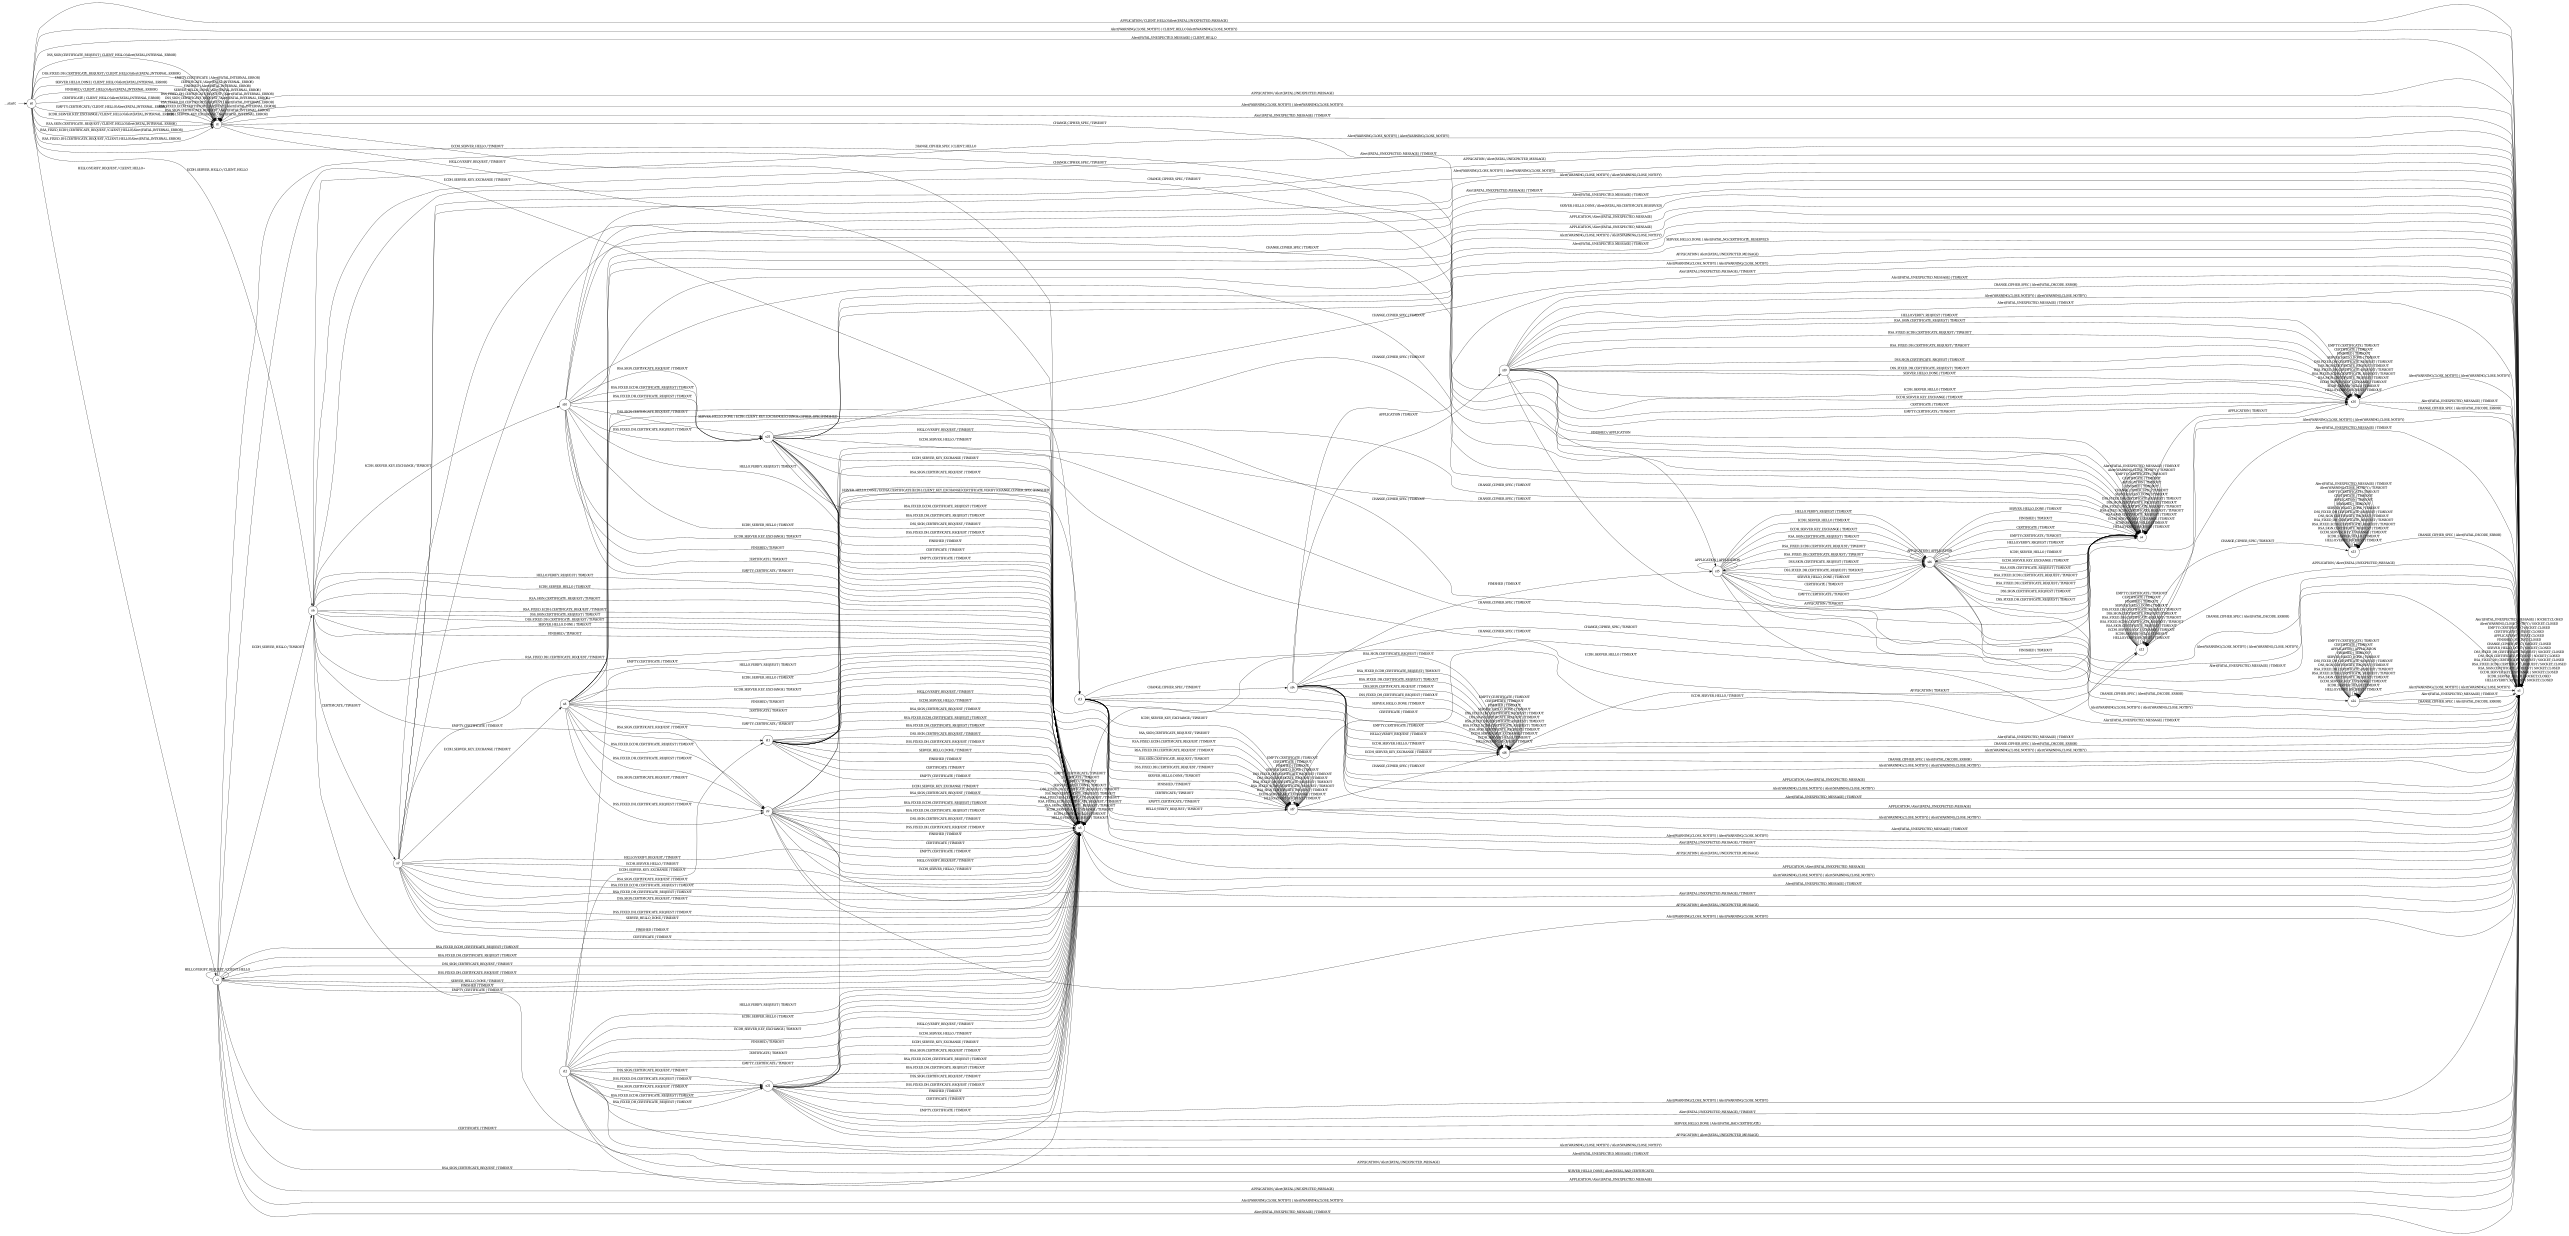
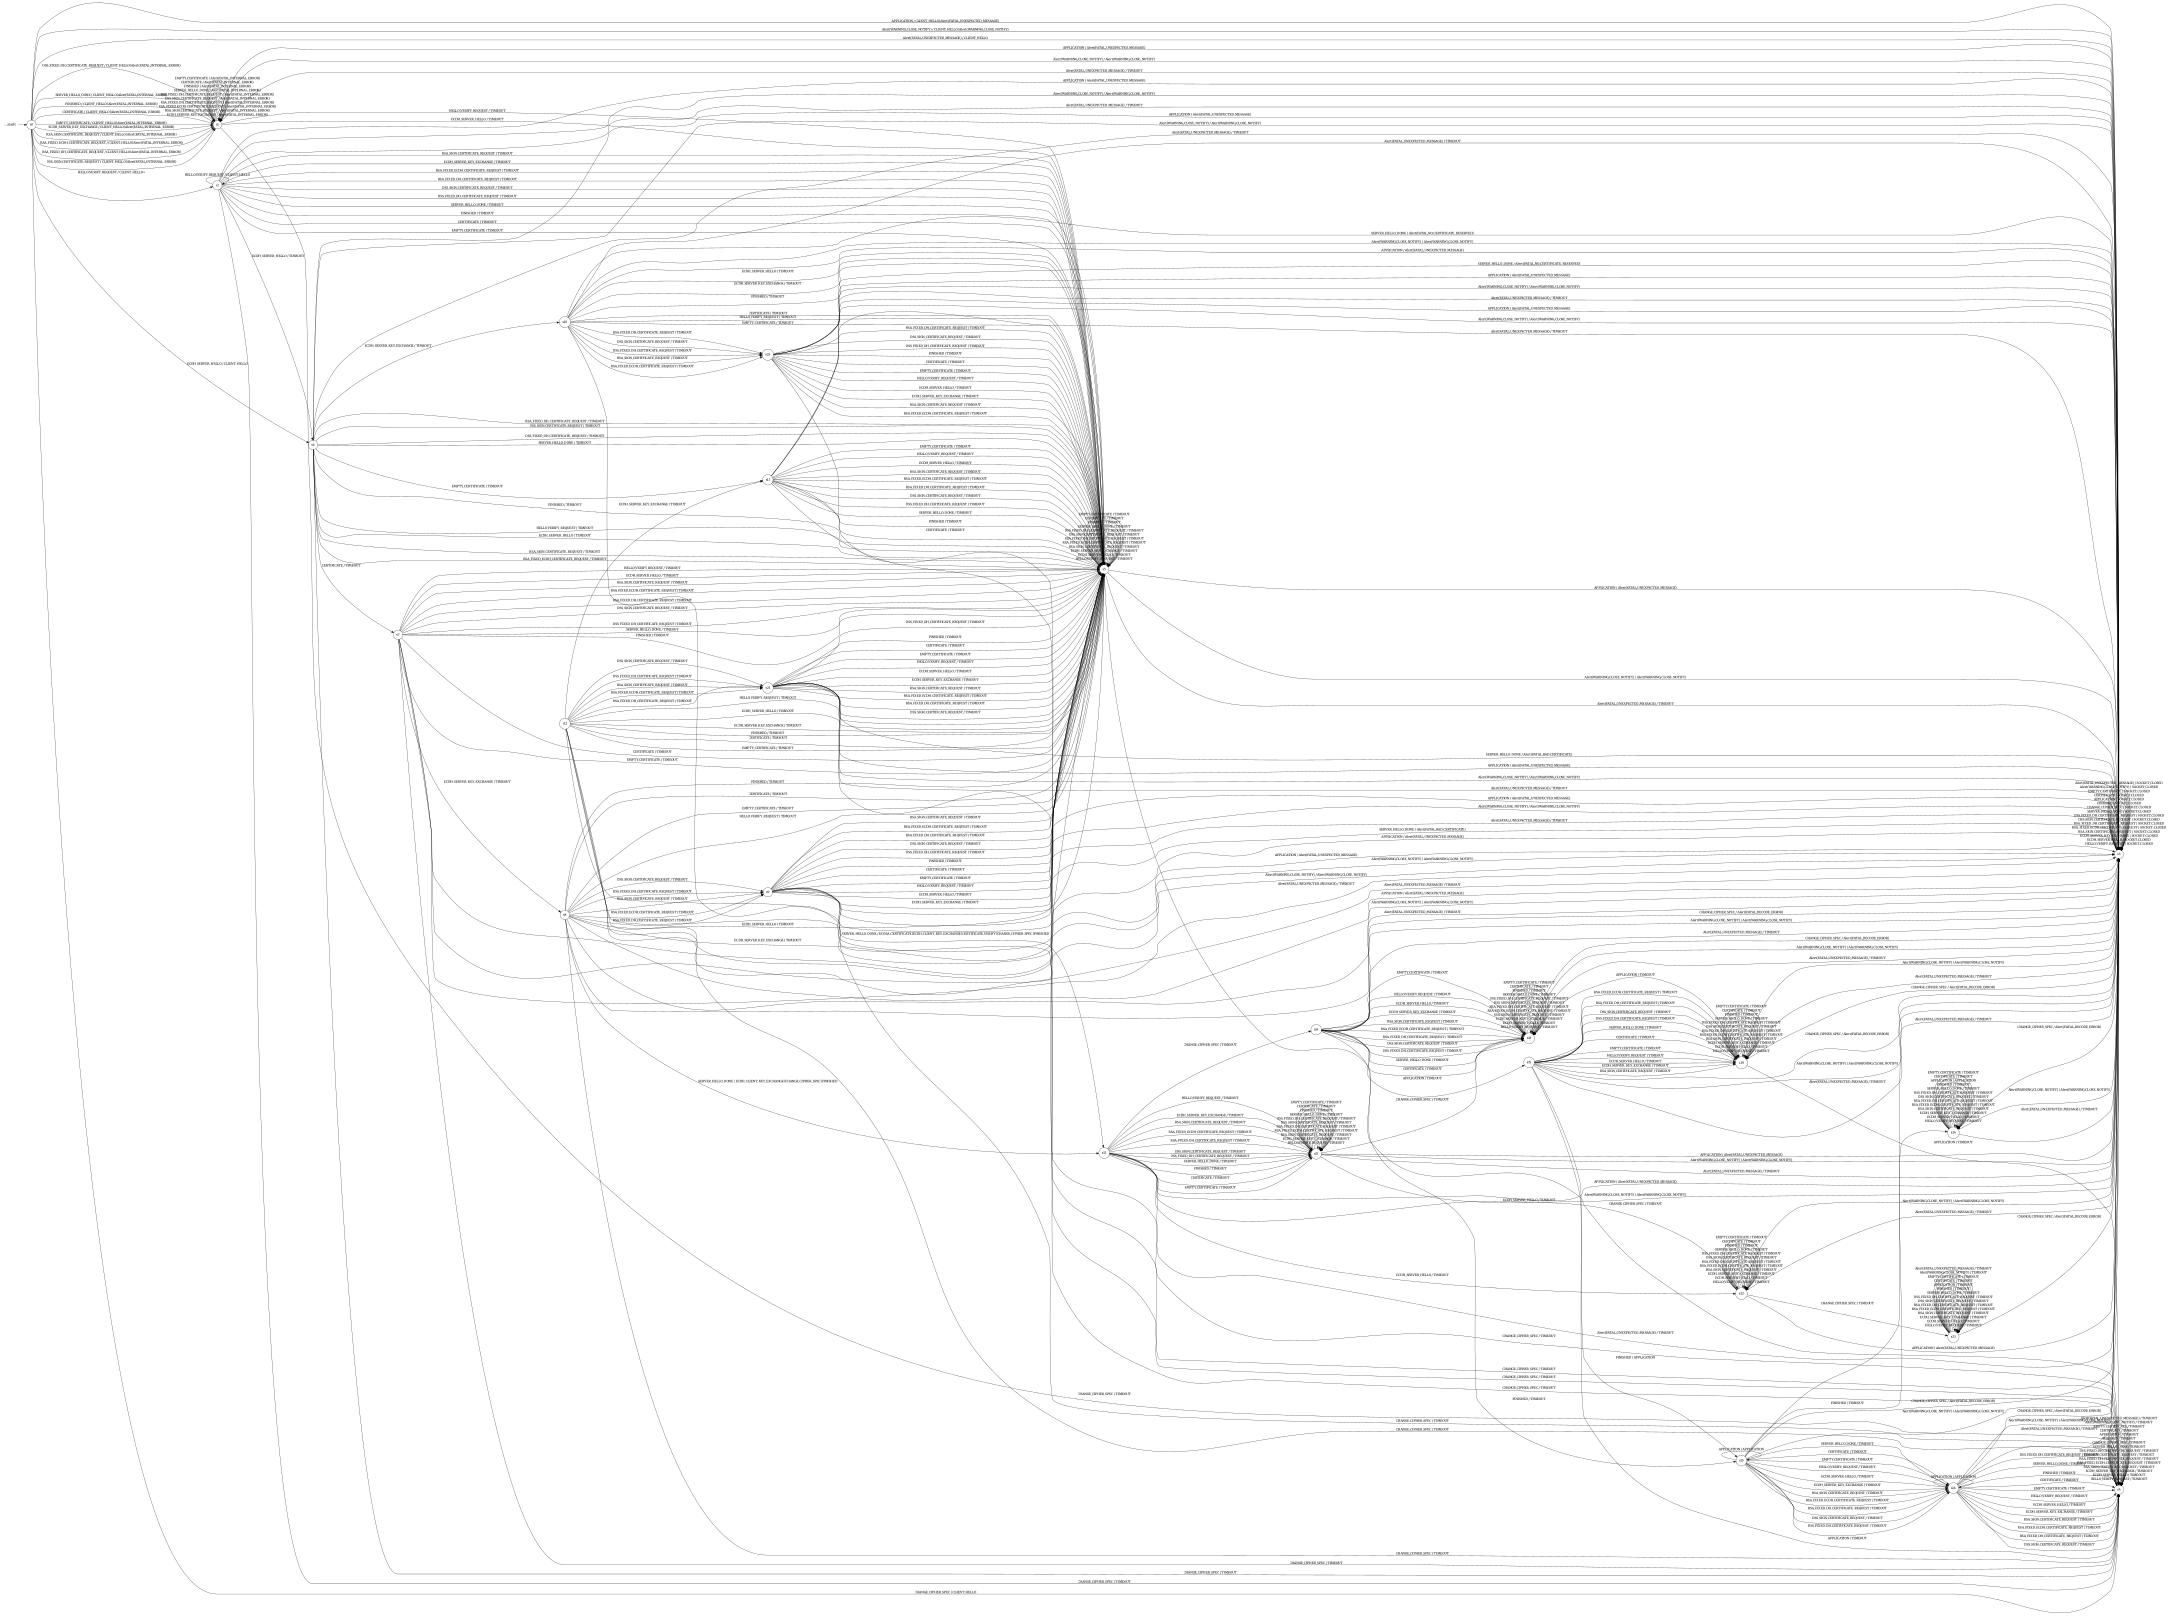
(2206, 416) -> (2044, 1168)
